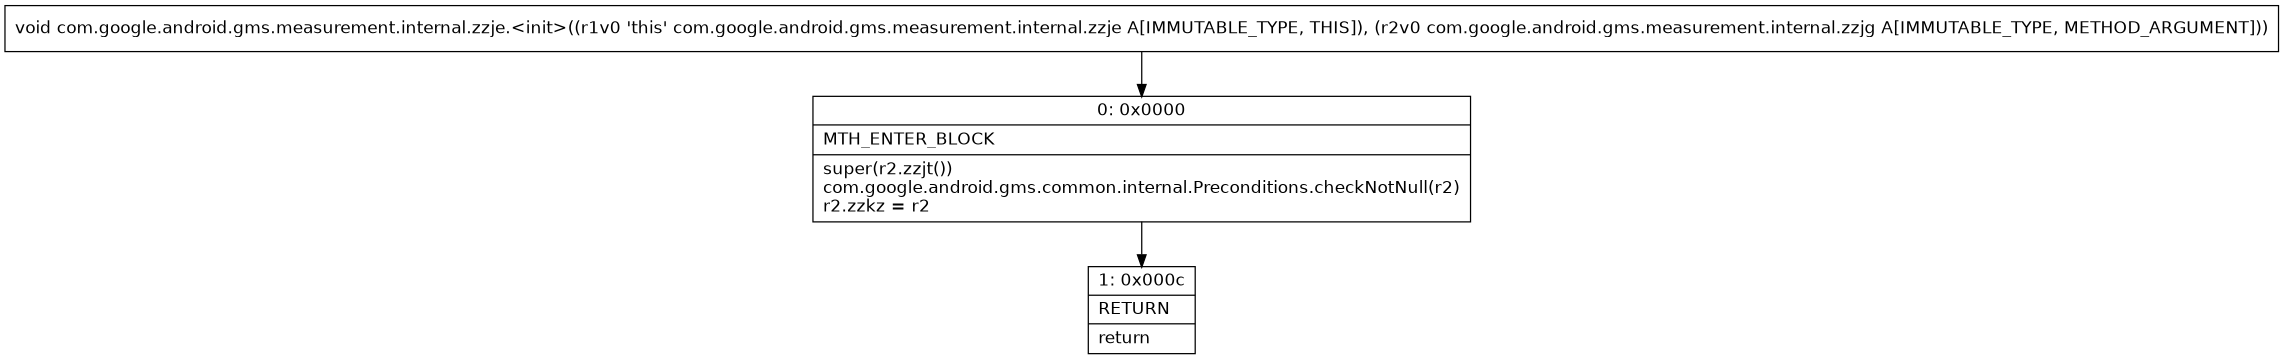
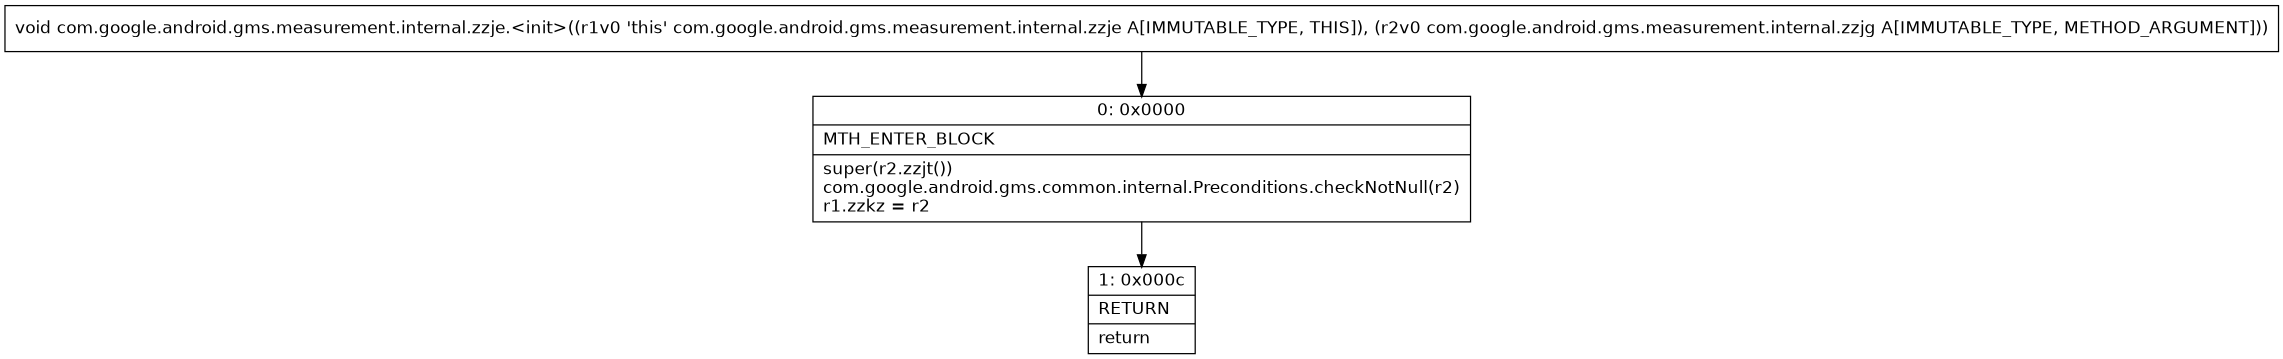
(877, 206) -> (877, 206)
